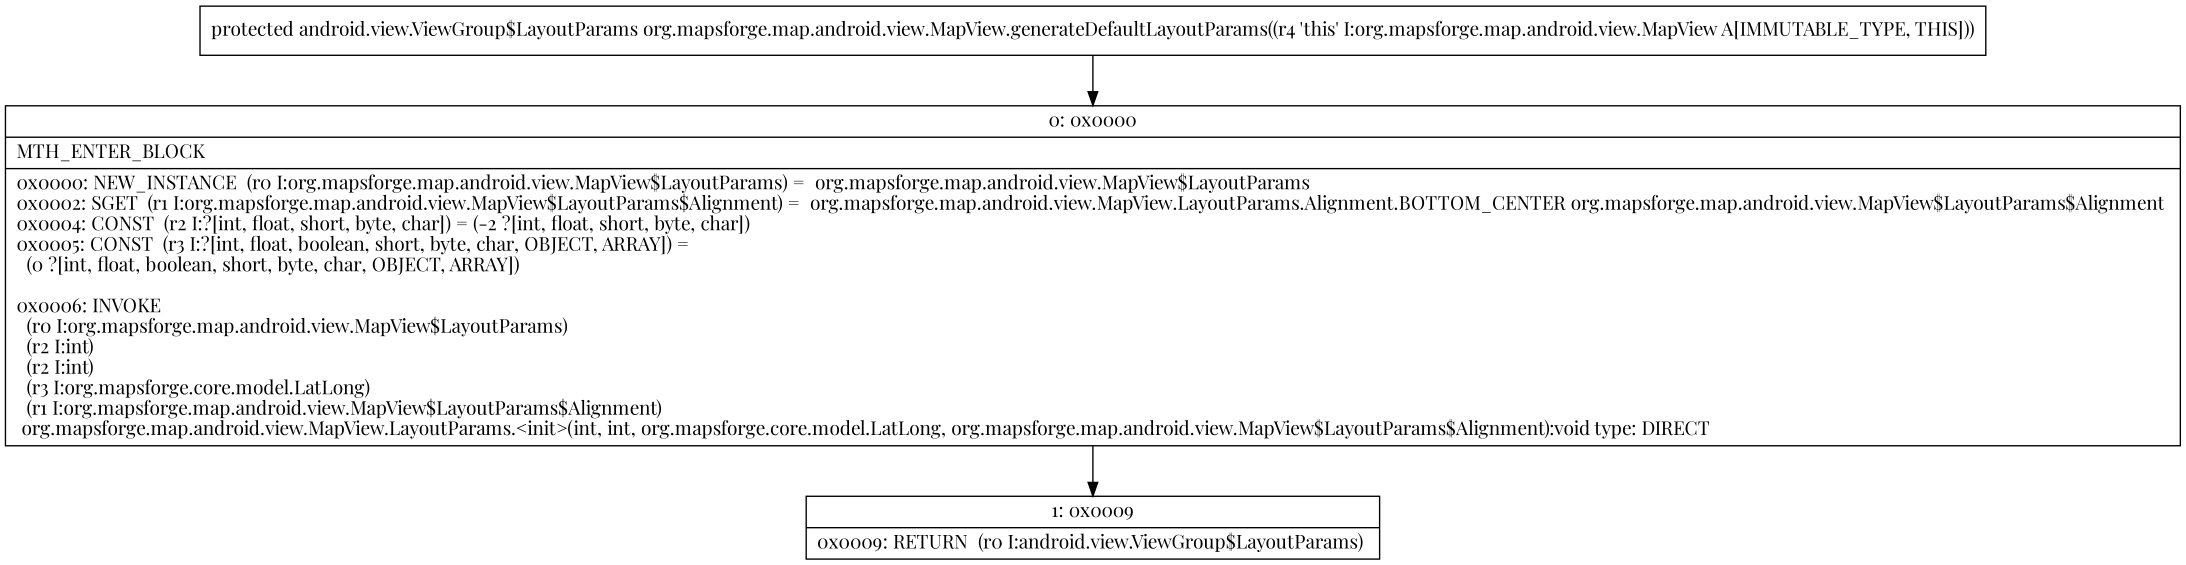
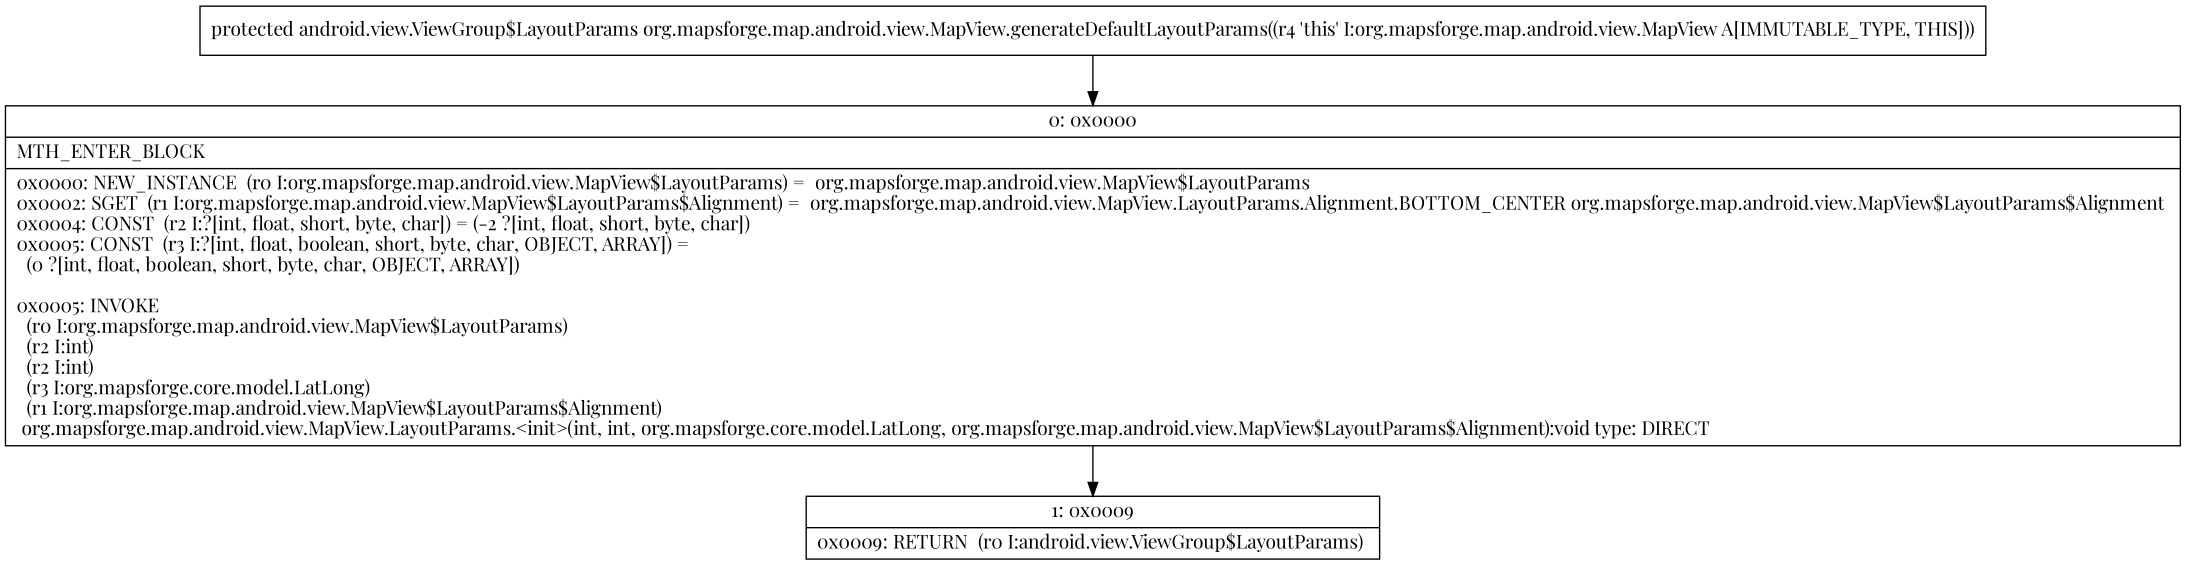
(94, 307) -> (93, 307)
